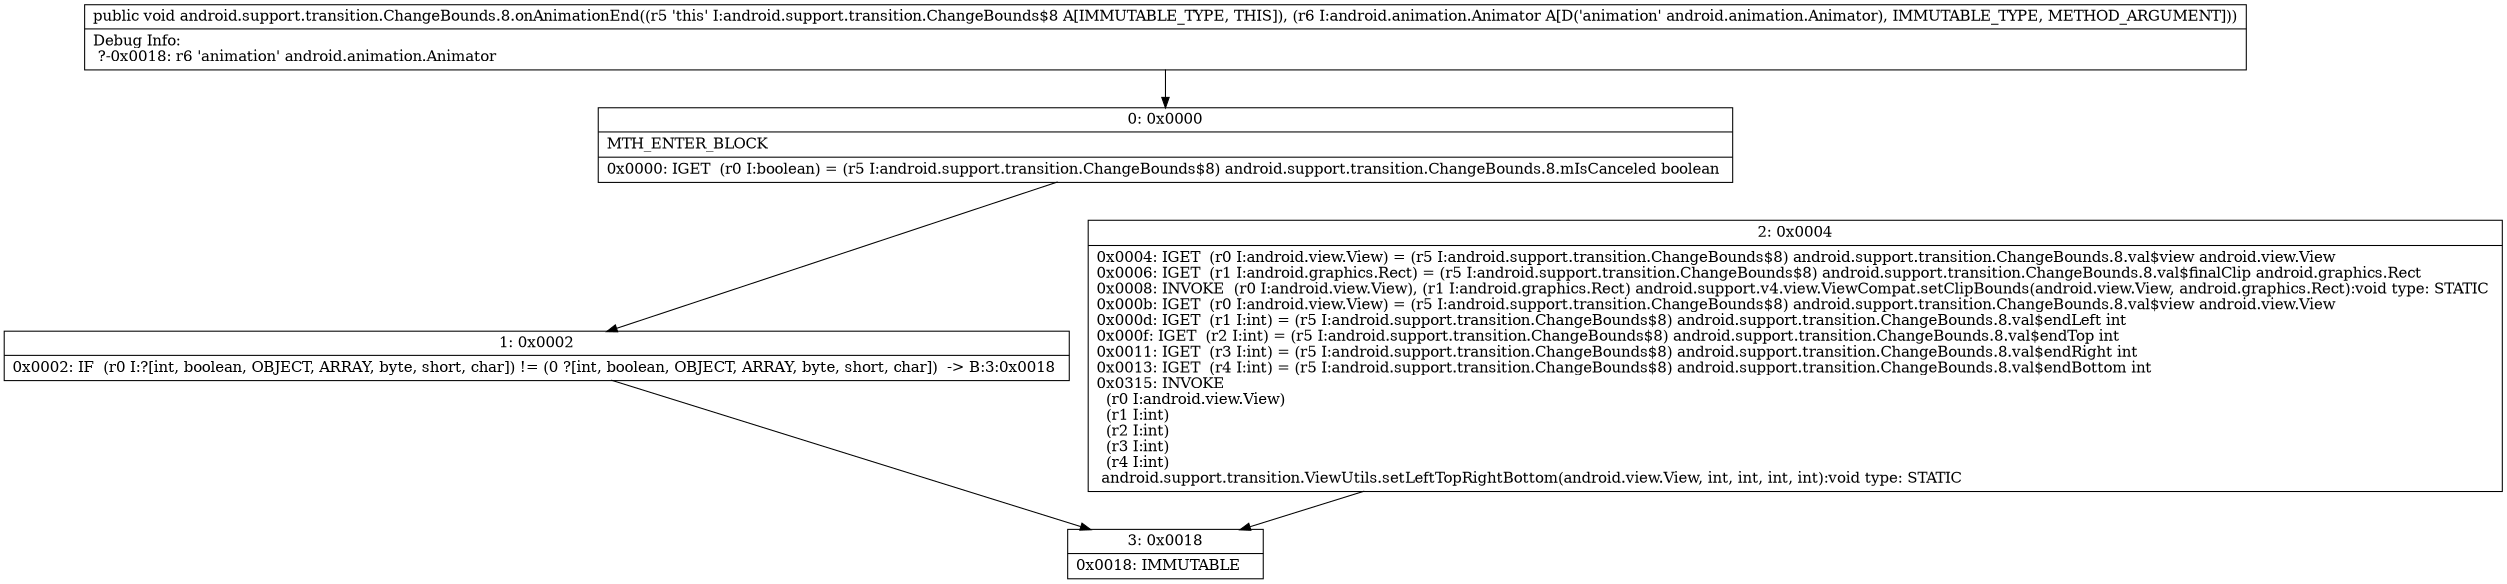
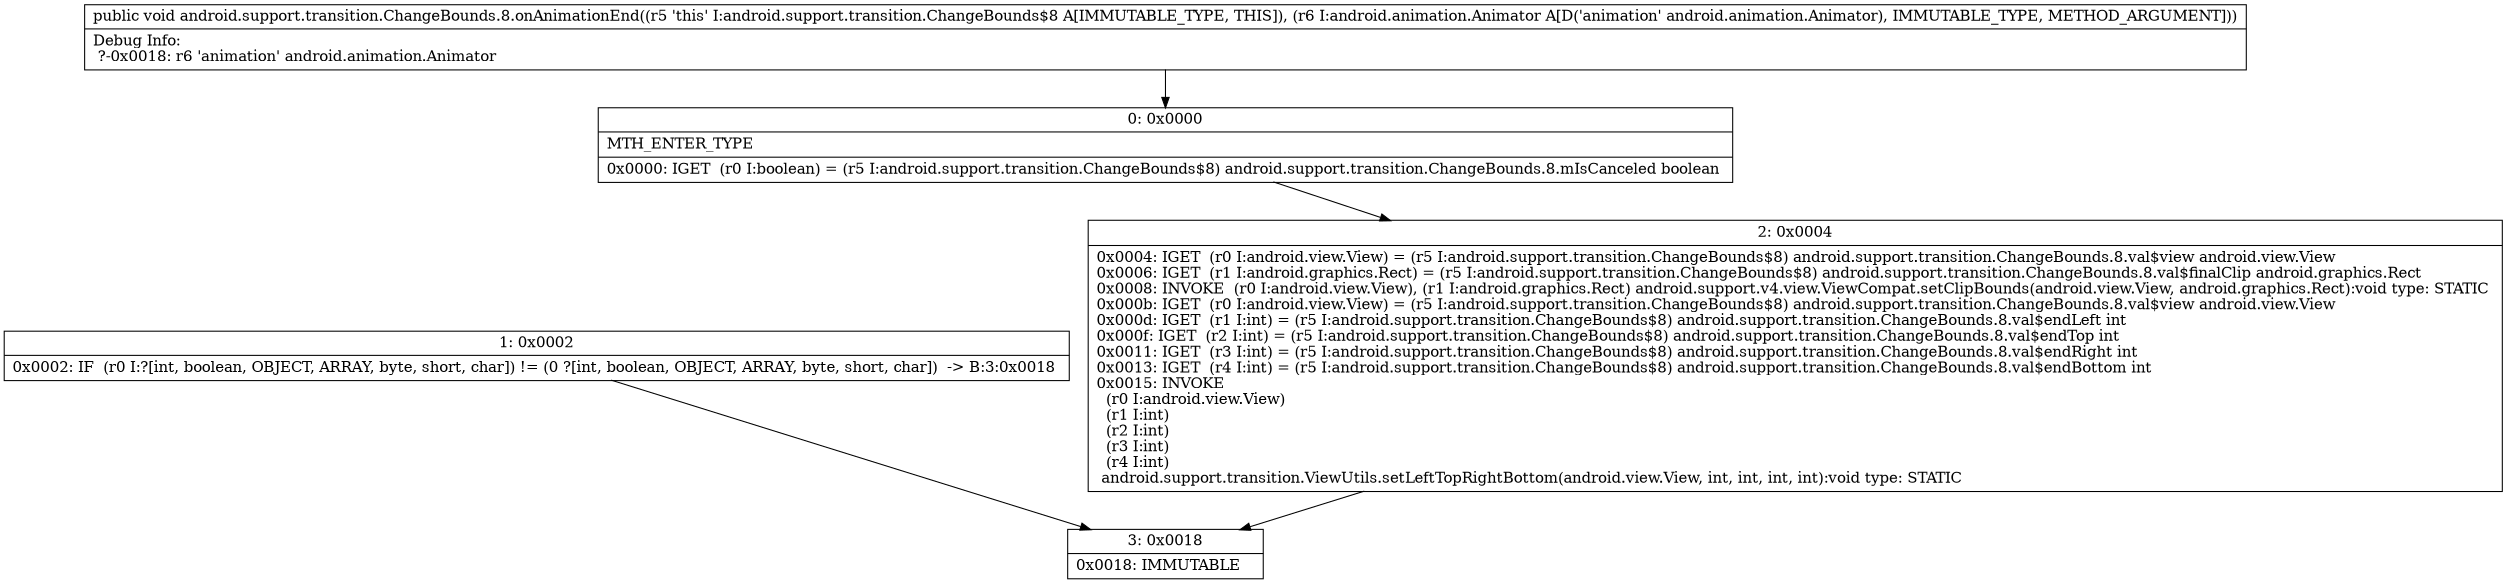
(688, 144) -> (680, 144)
(837, 255) -> (1327, 200)
(1165, 384) -> (1165, 384)
